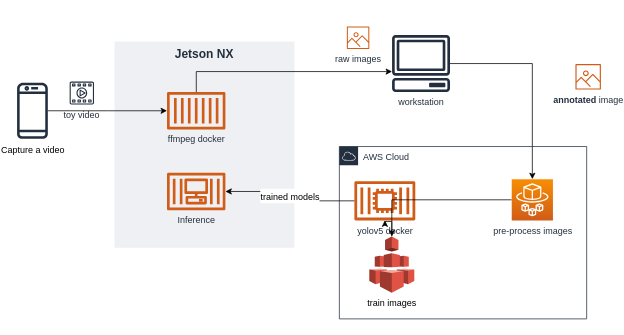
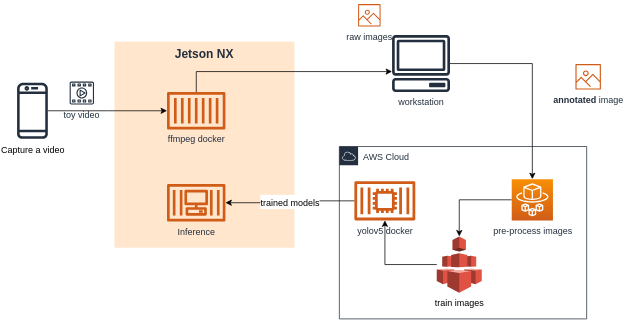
(358, 38) -> (369, 15)
(204, 145) -> (204, 145)
(196, 192) -> (196, 203)
(392, 265) -> (459, 265)
